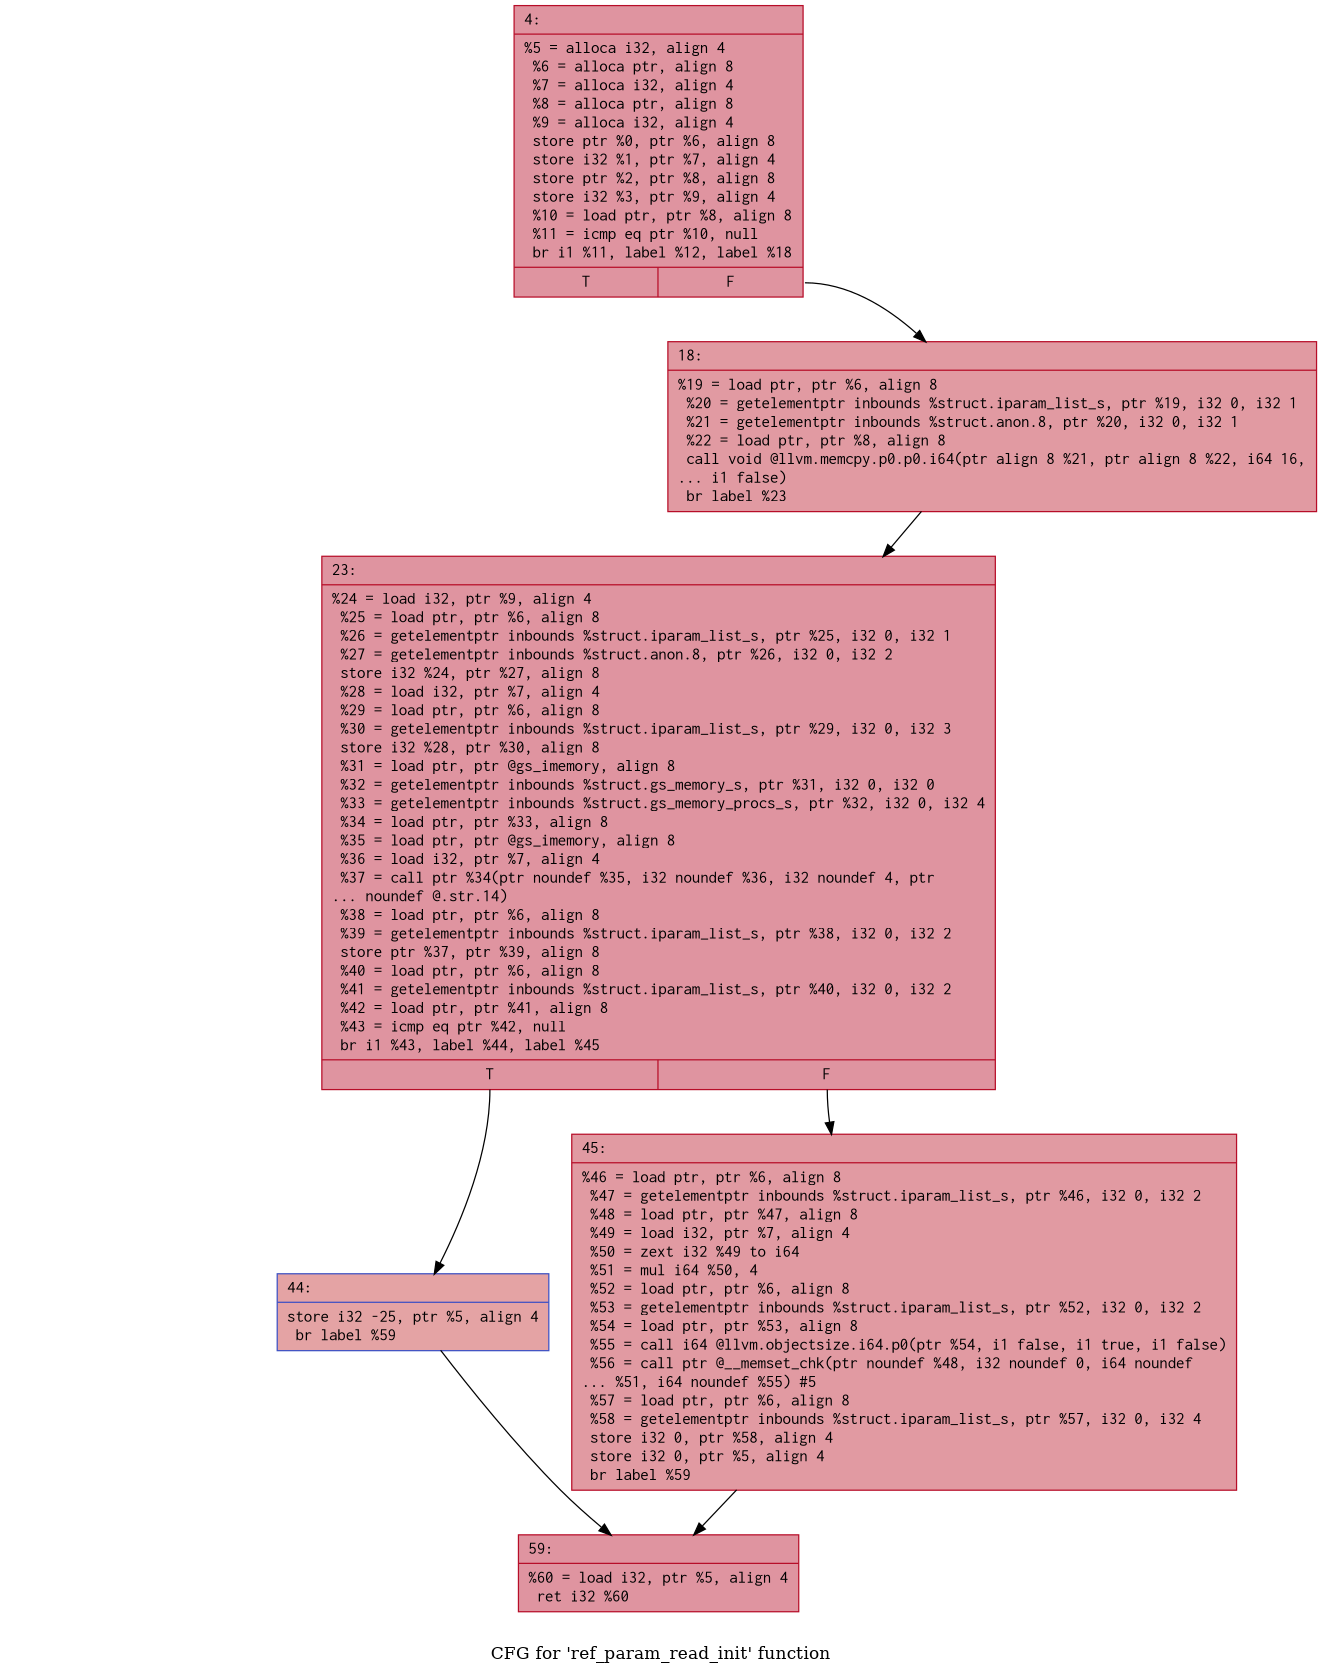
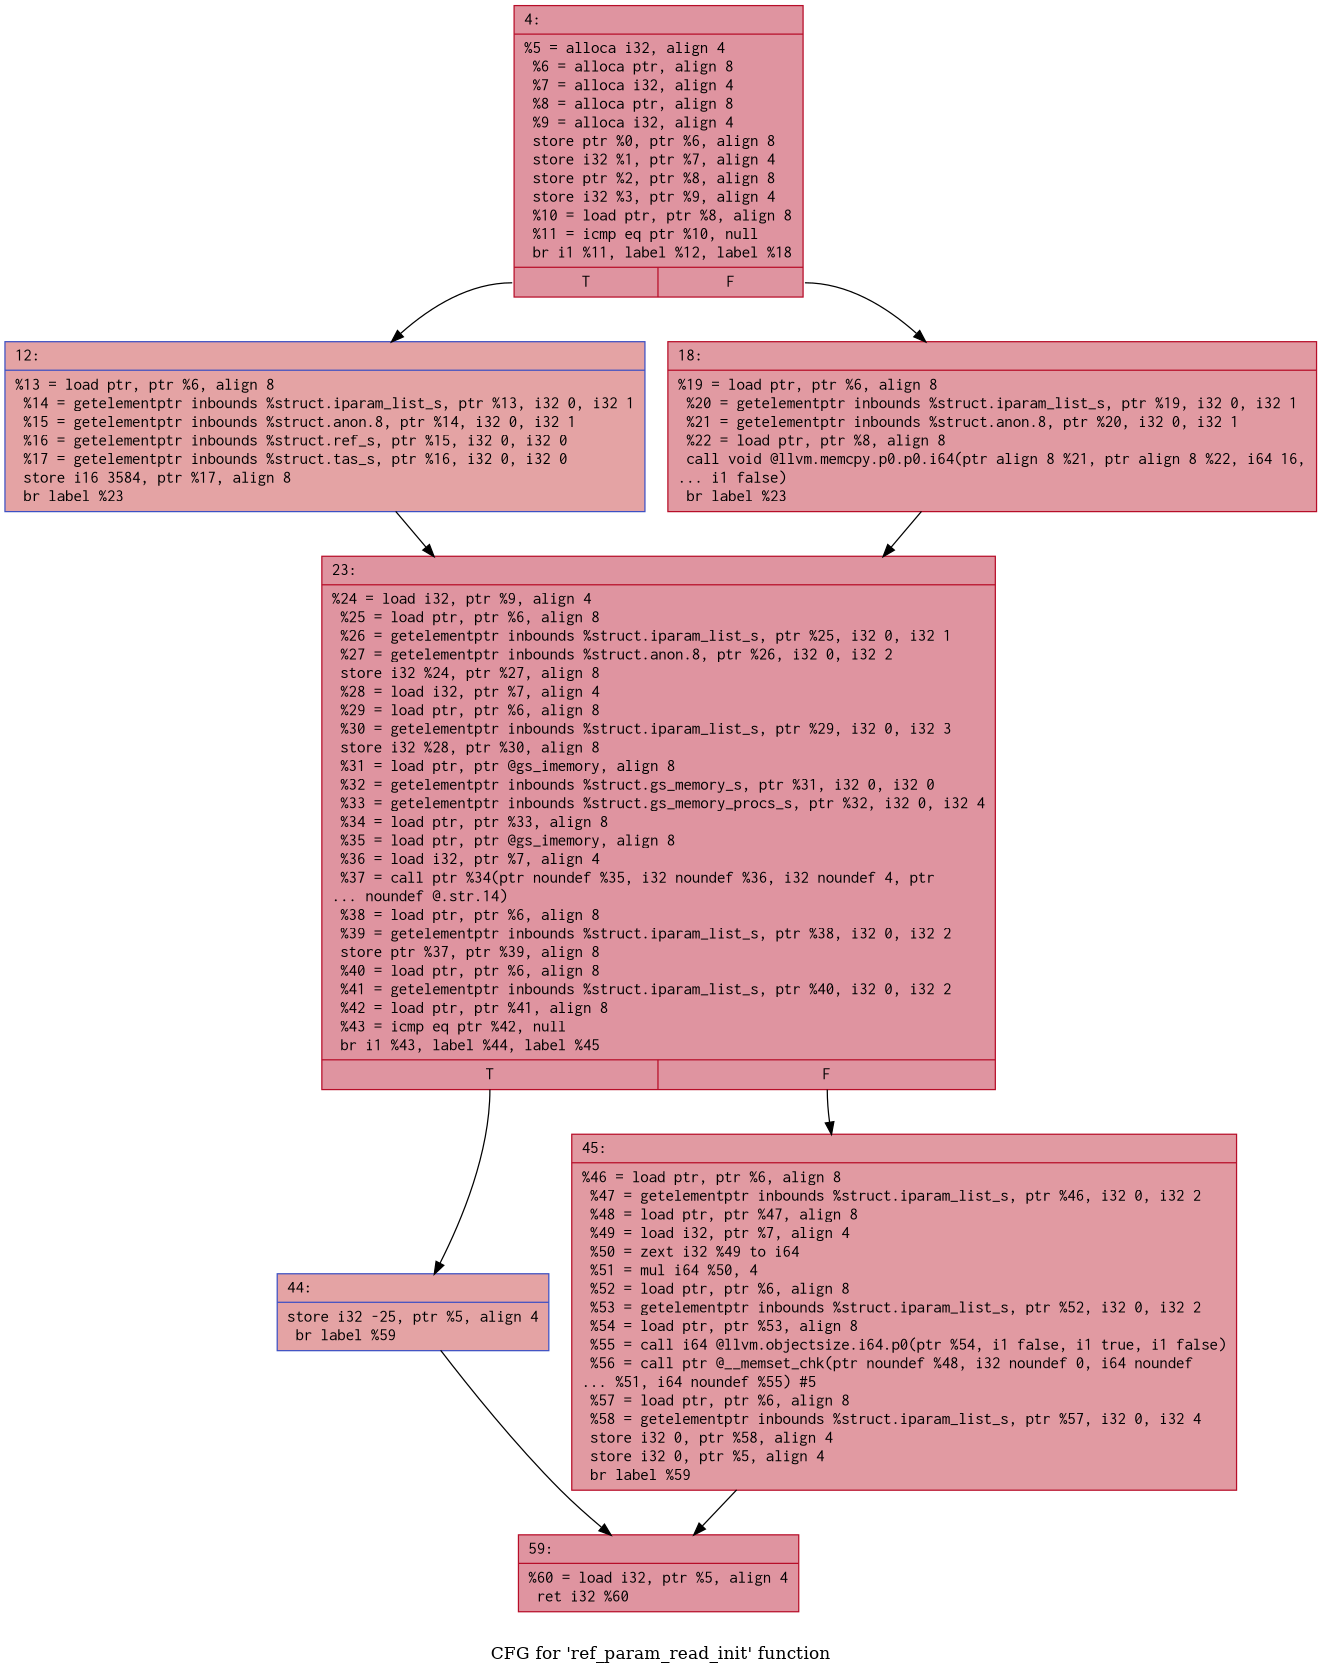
none -> (325, 427)
